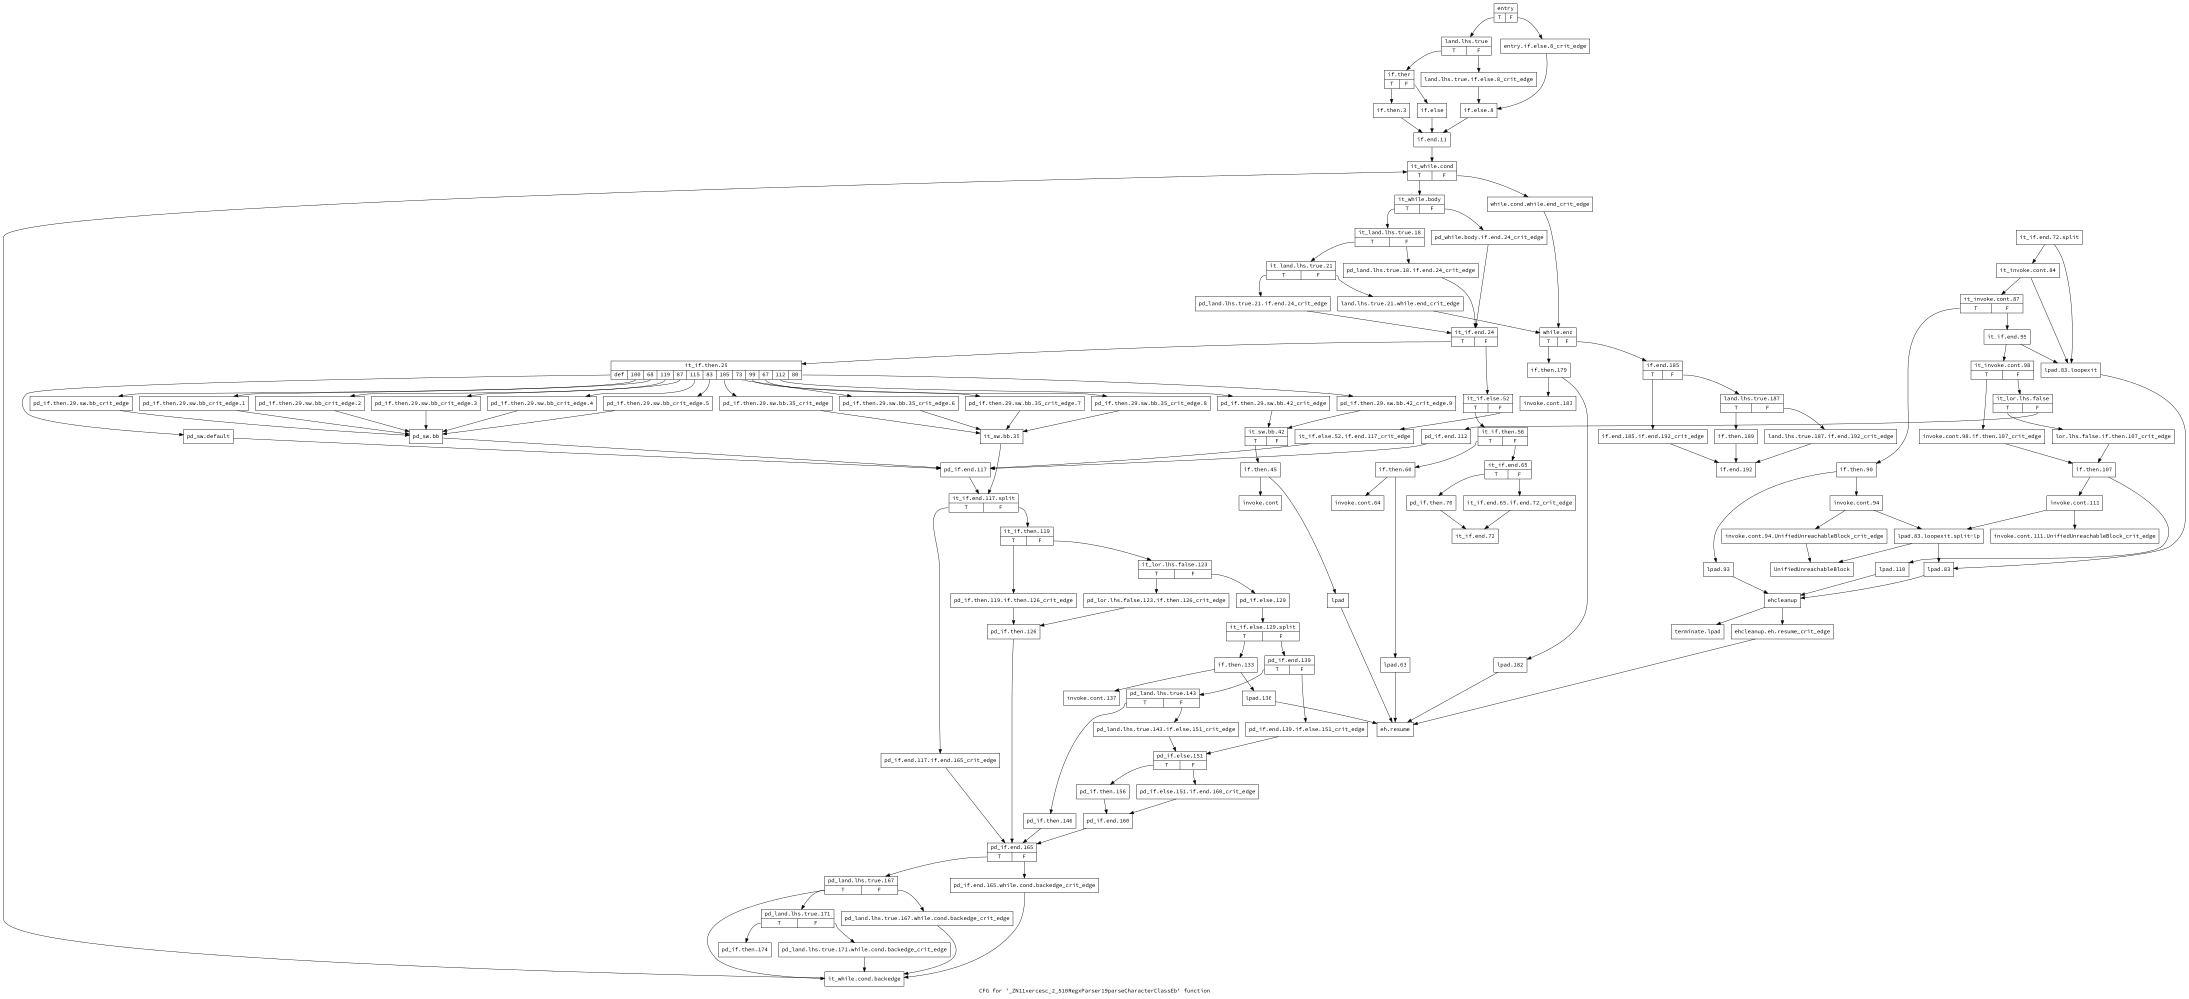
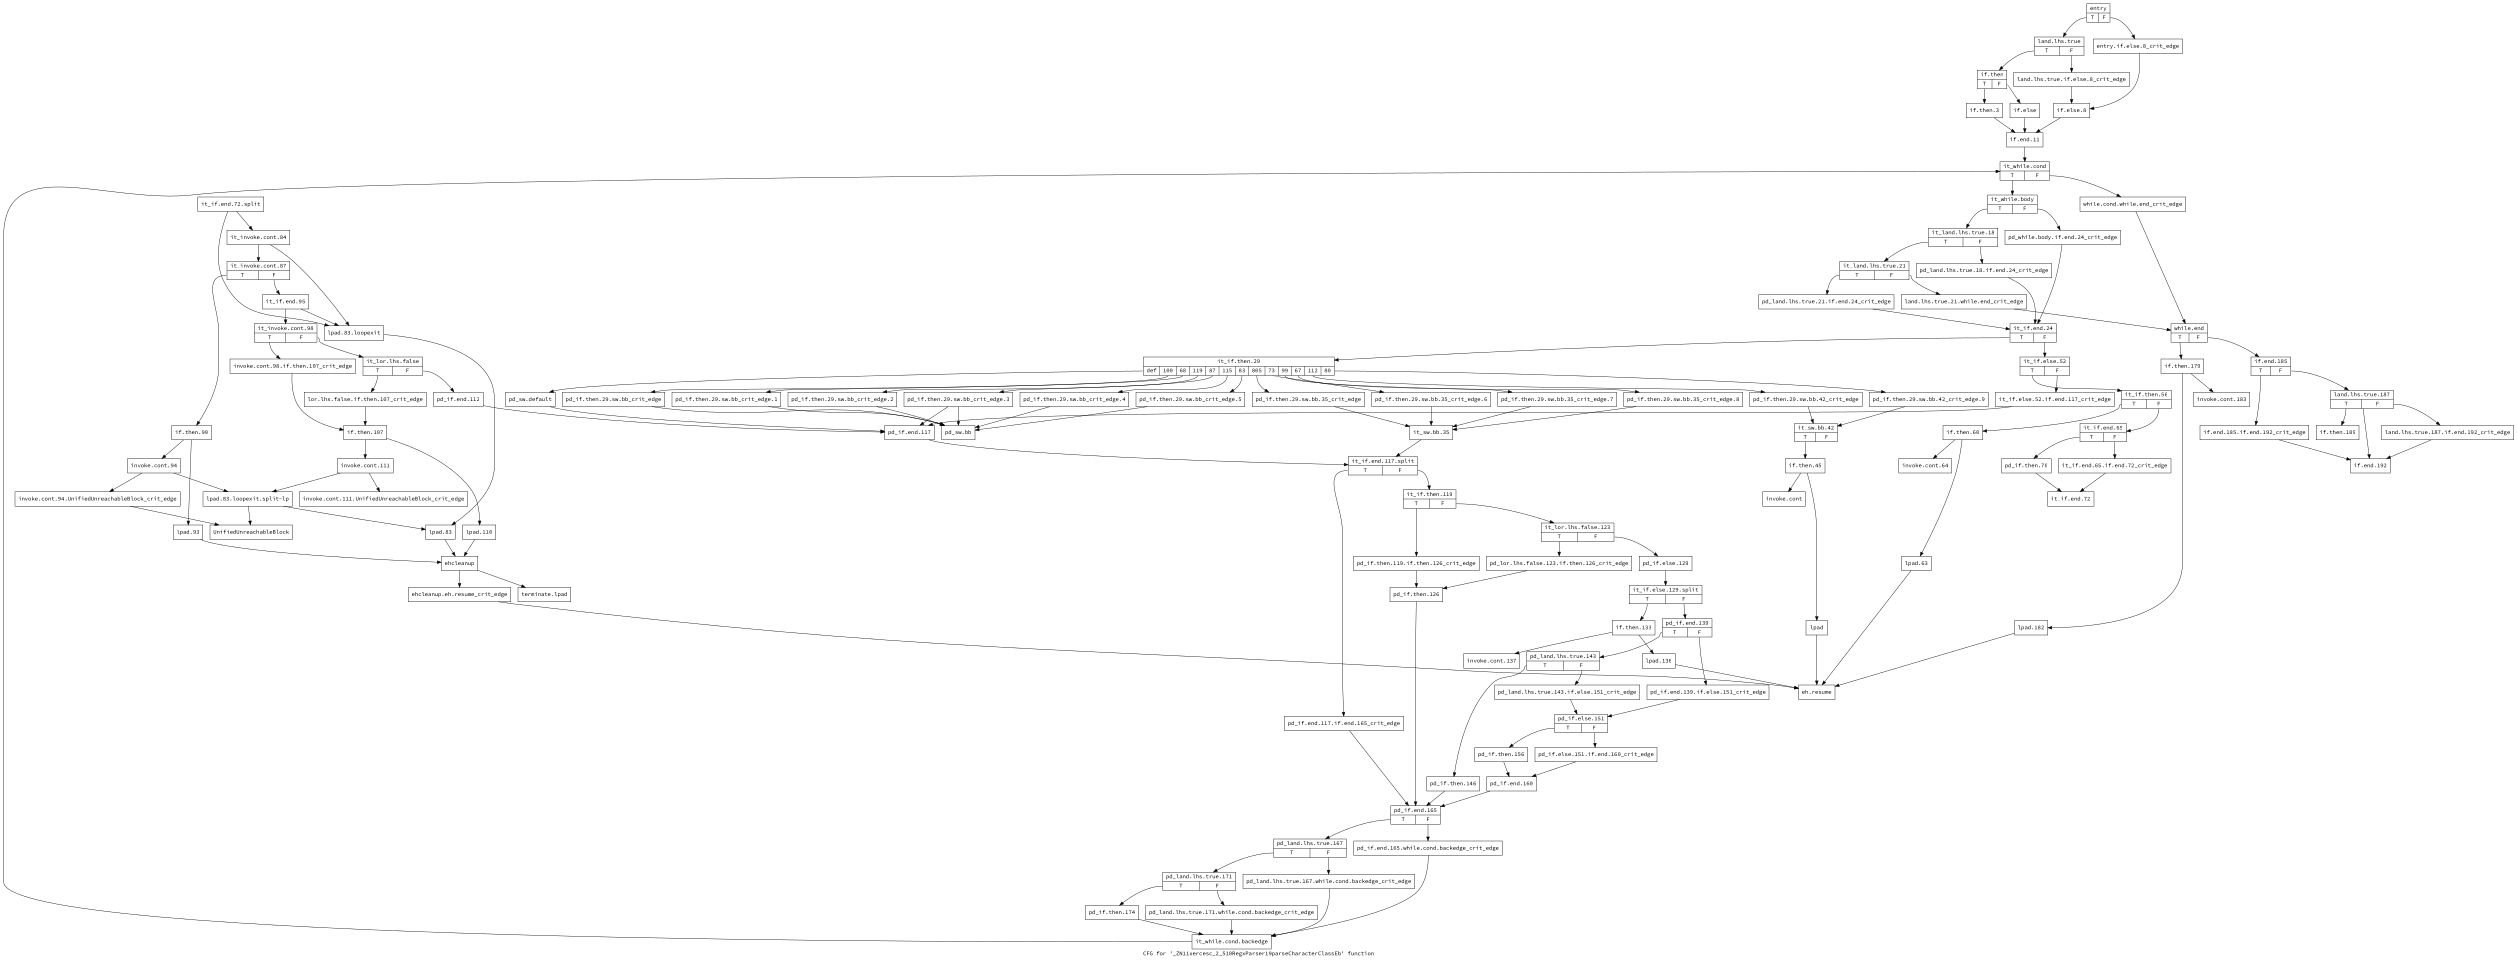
(724, 375) -> (1257, 371)
(1736, 451) -> (2366, 432)
(690, 453) -> (936, 415)
(709, 938) -> (1169, 926)
